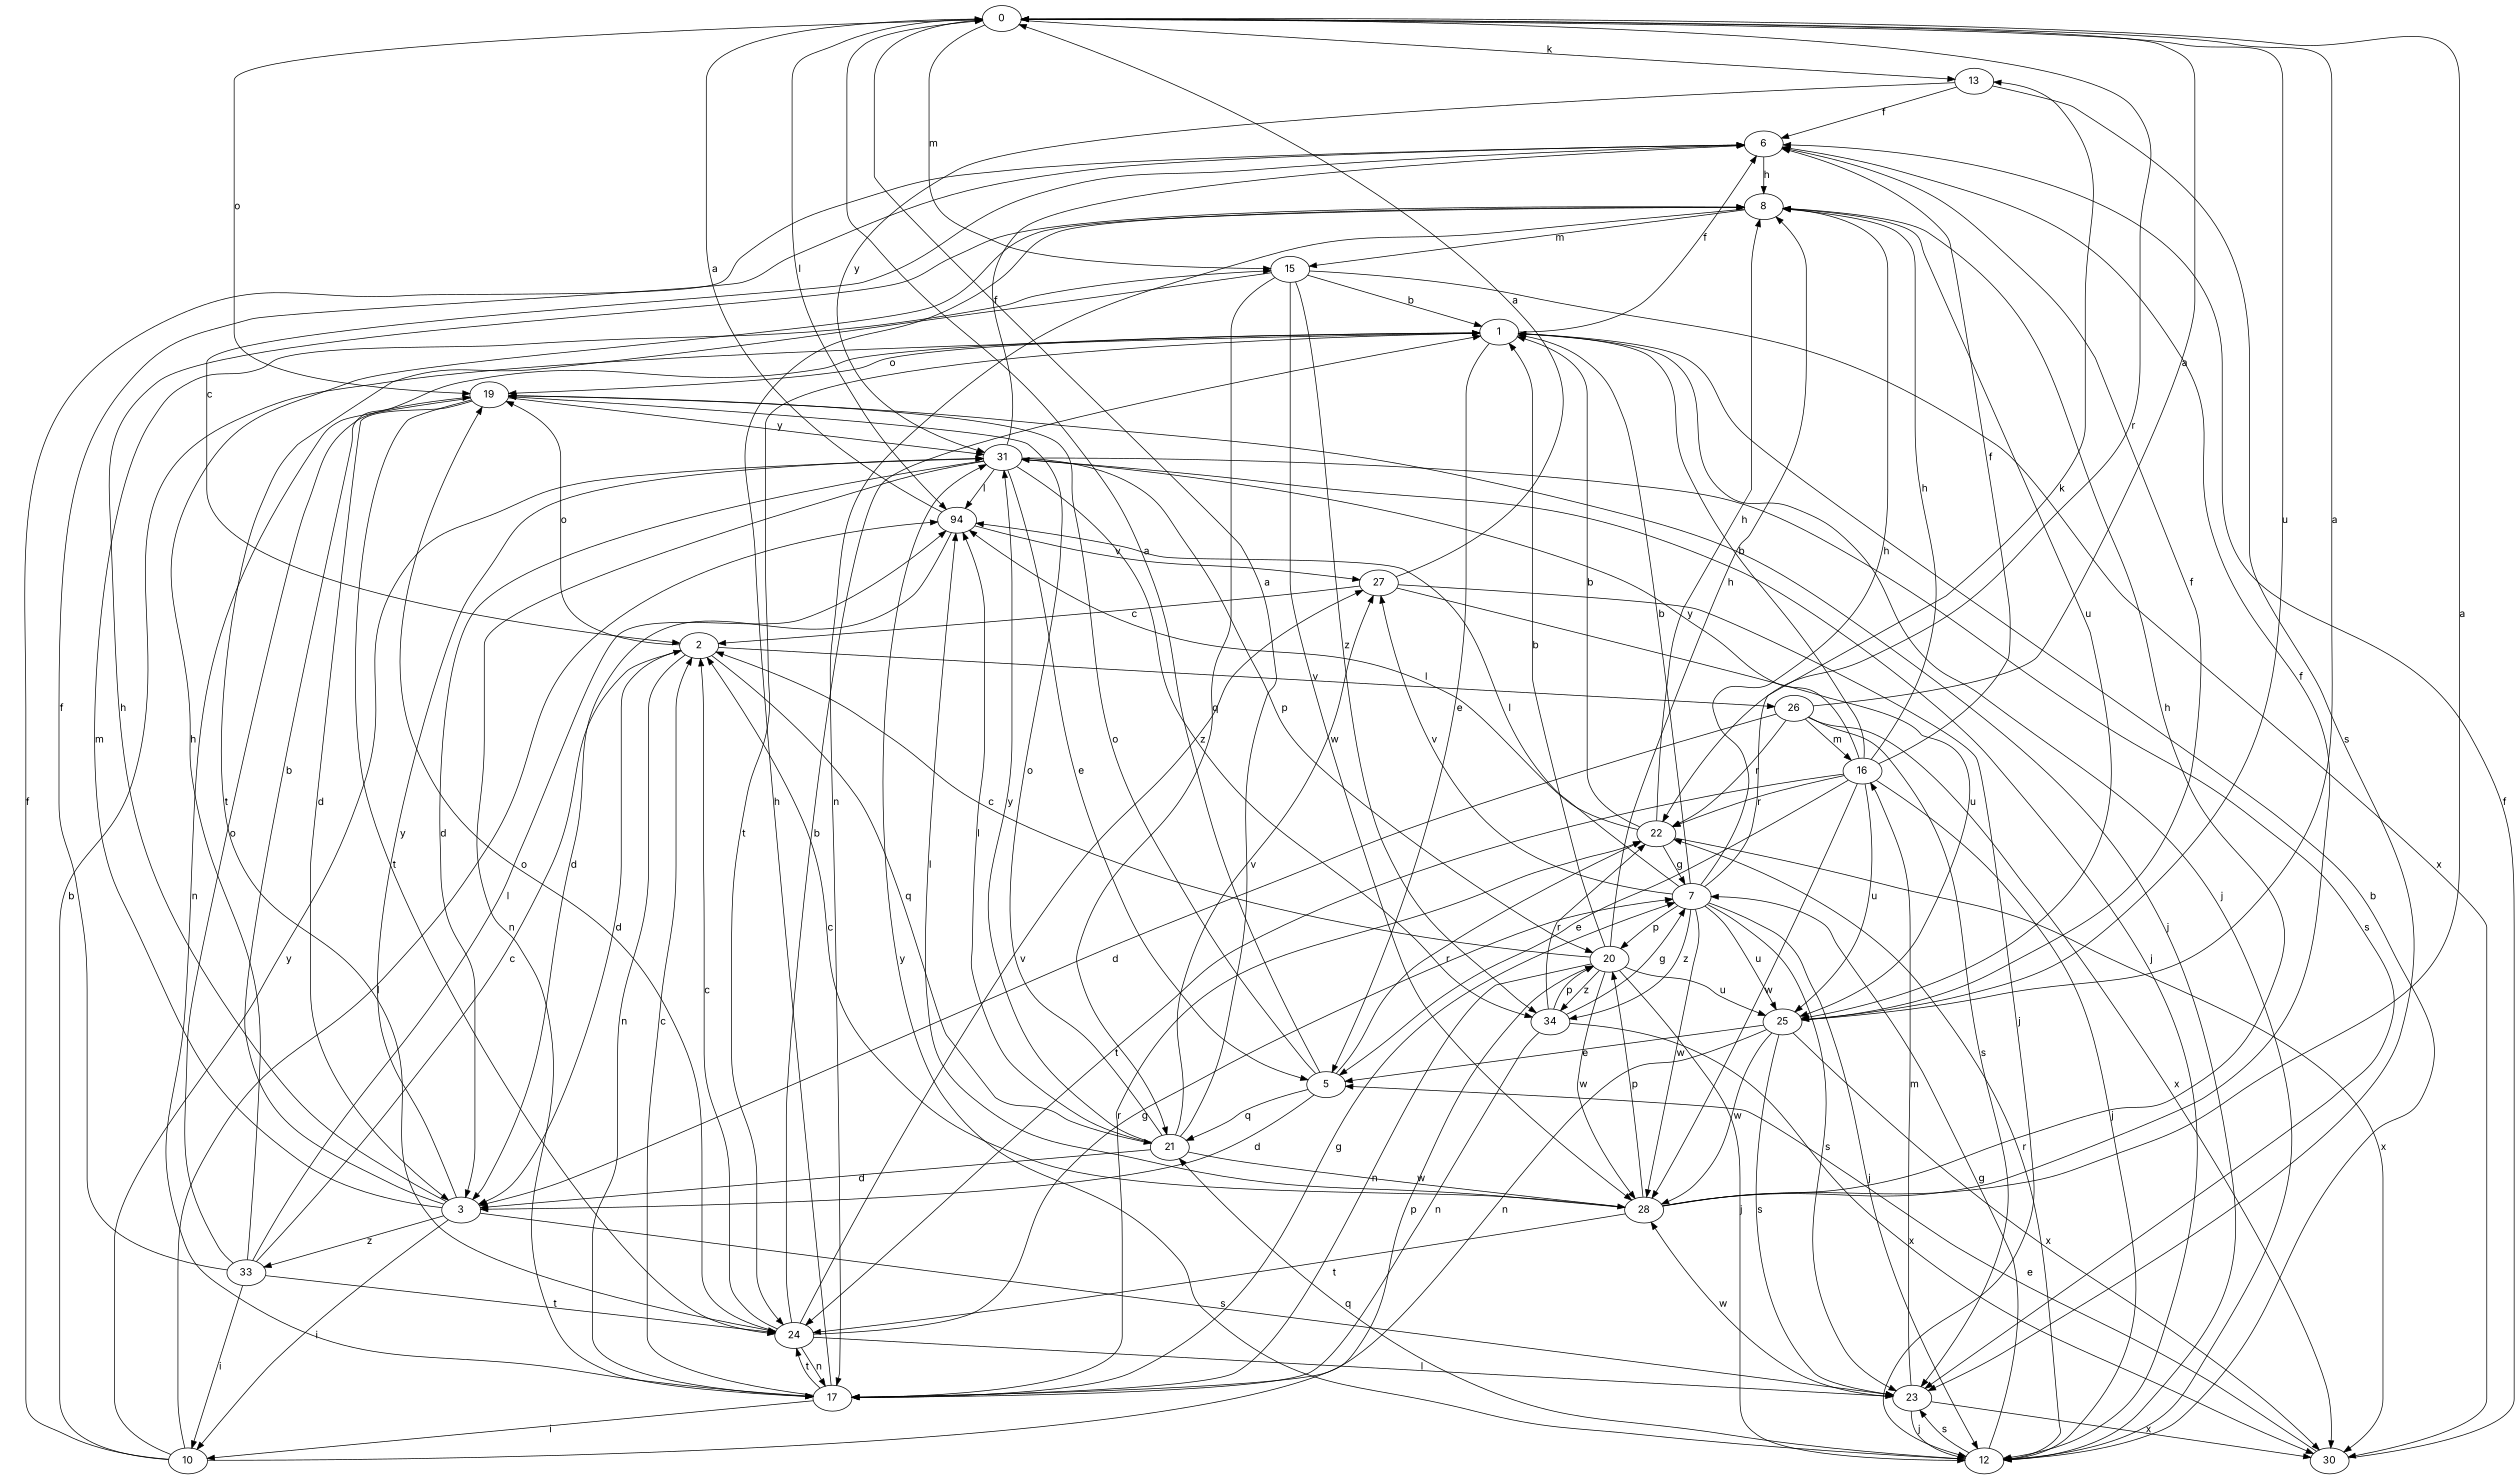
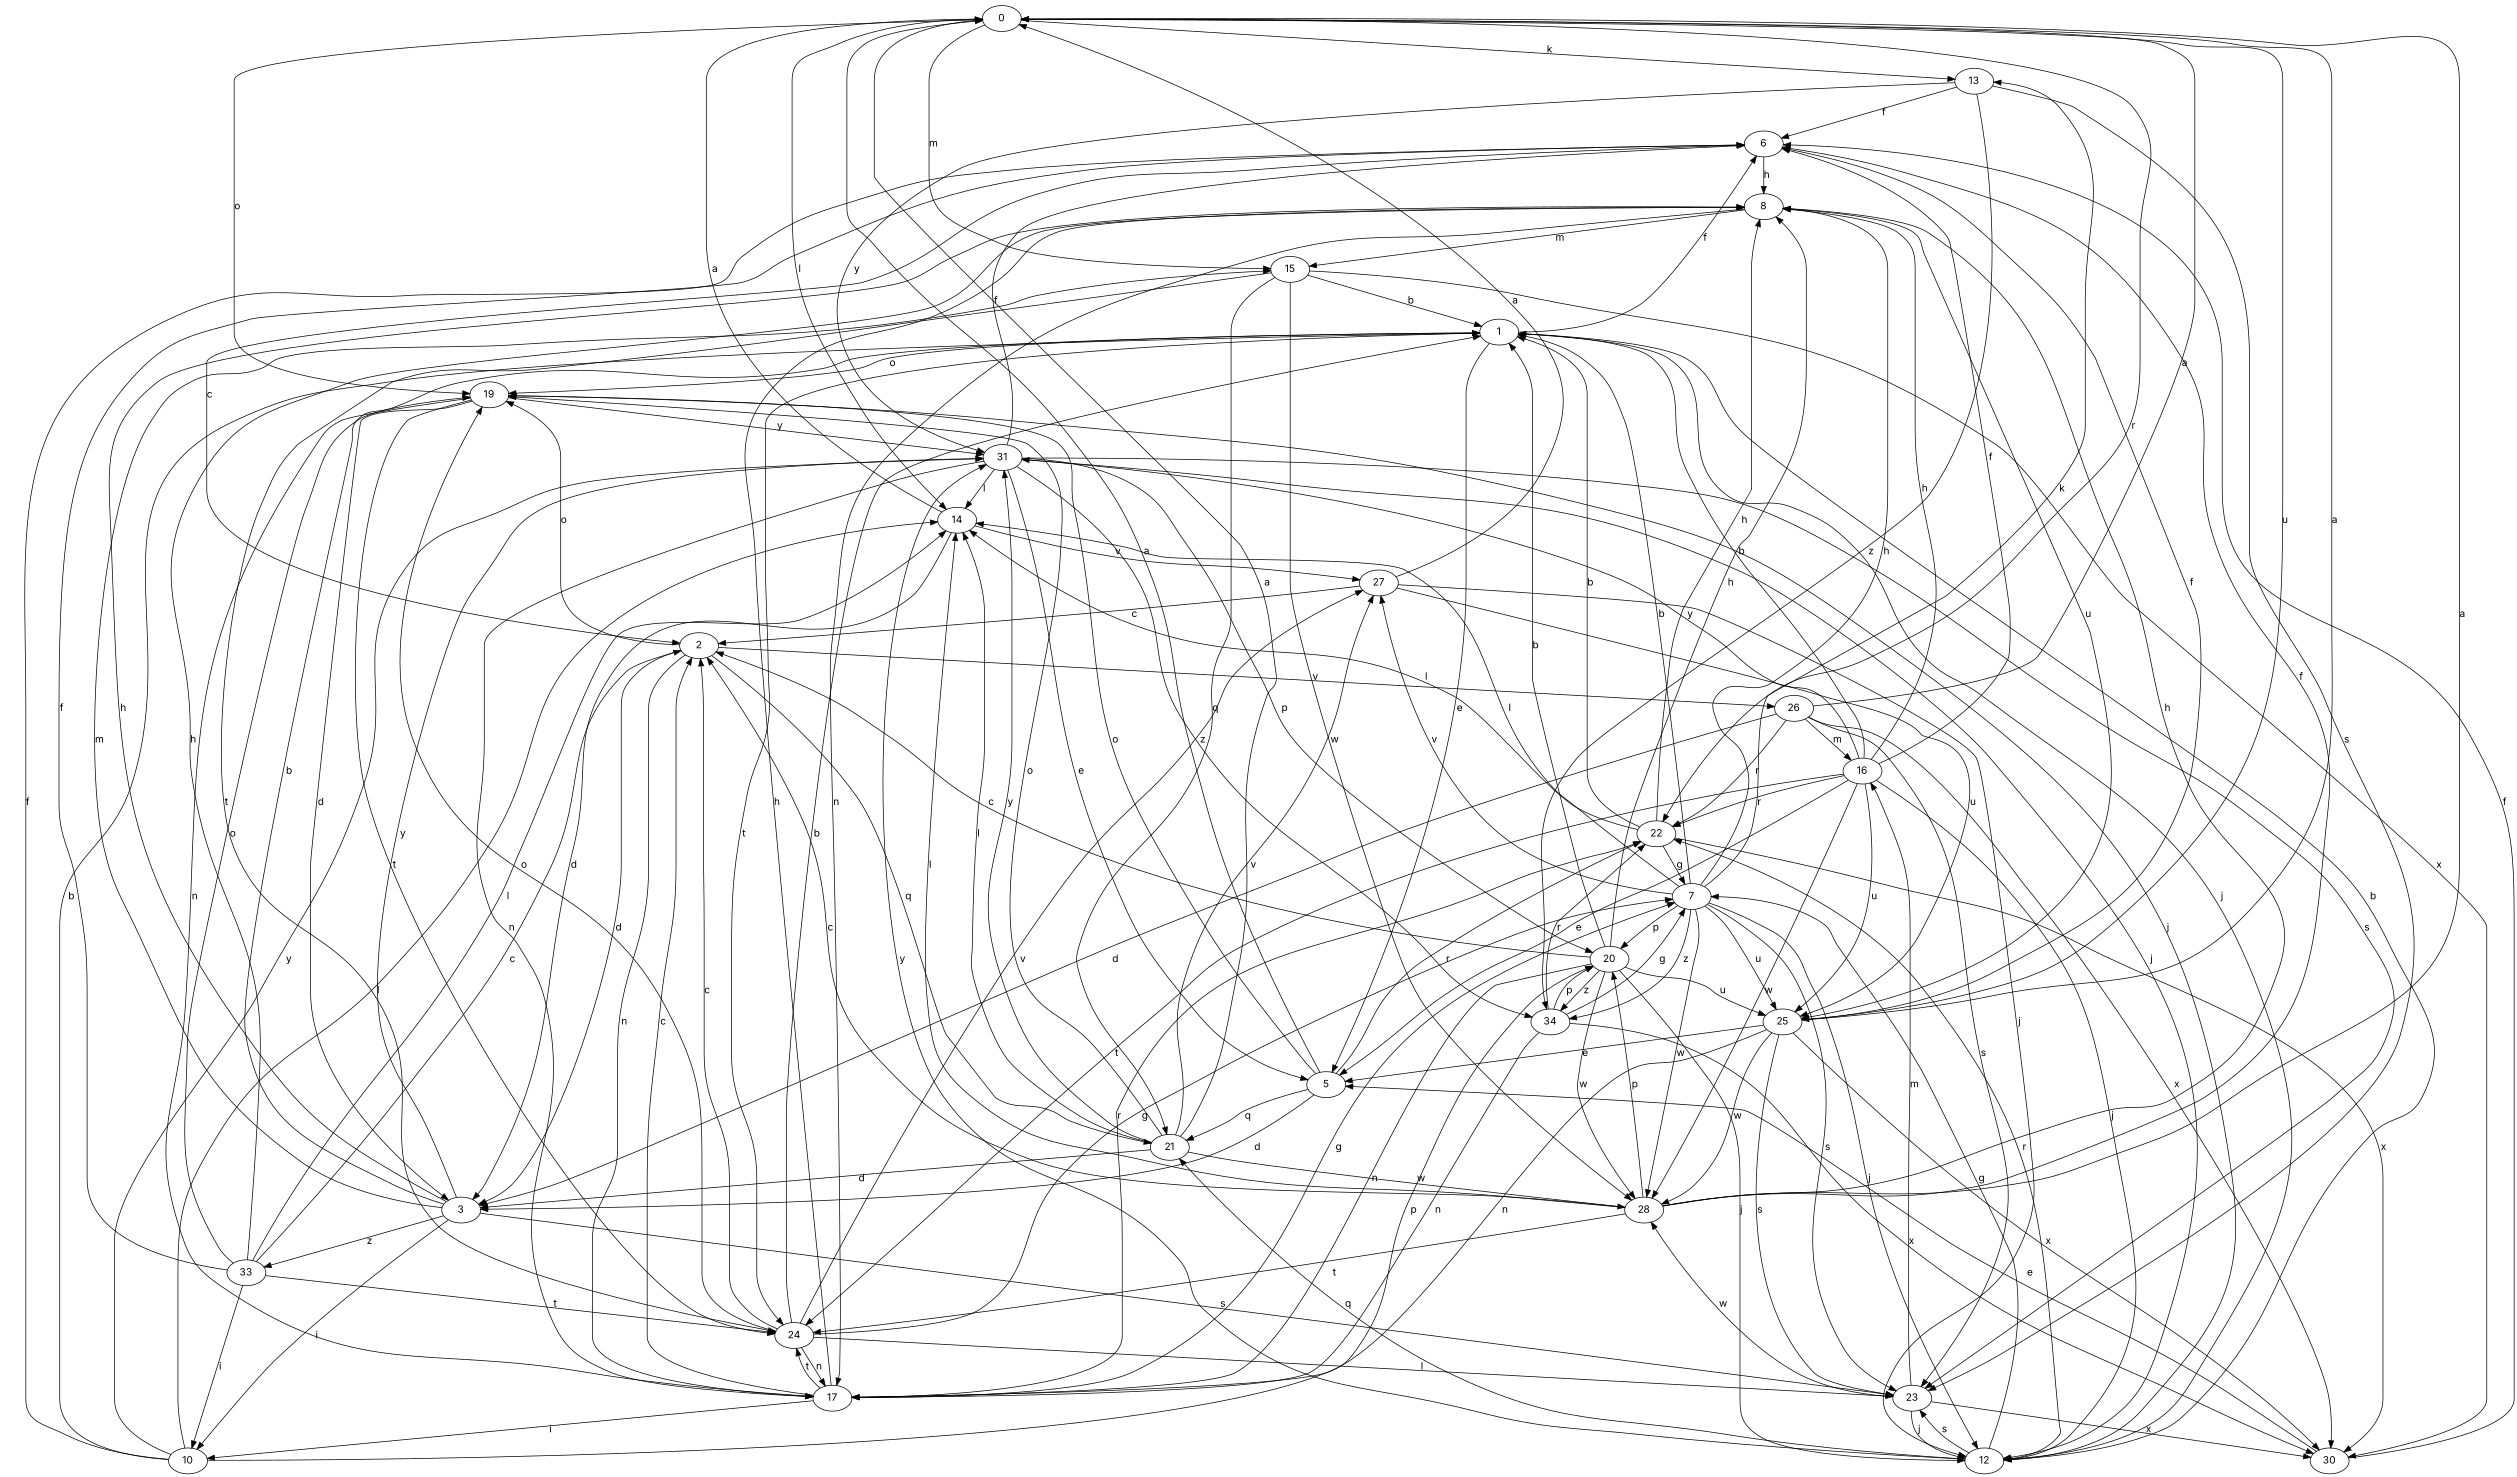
(957, 520) -> (957, 520)
(462, 636) -> none
(1349, 695) -> (1820, 581)
